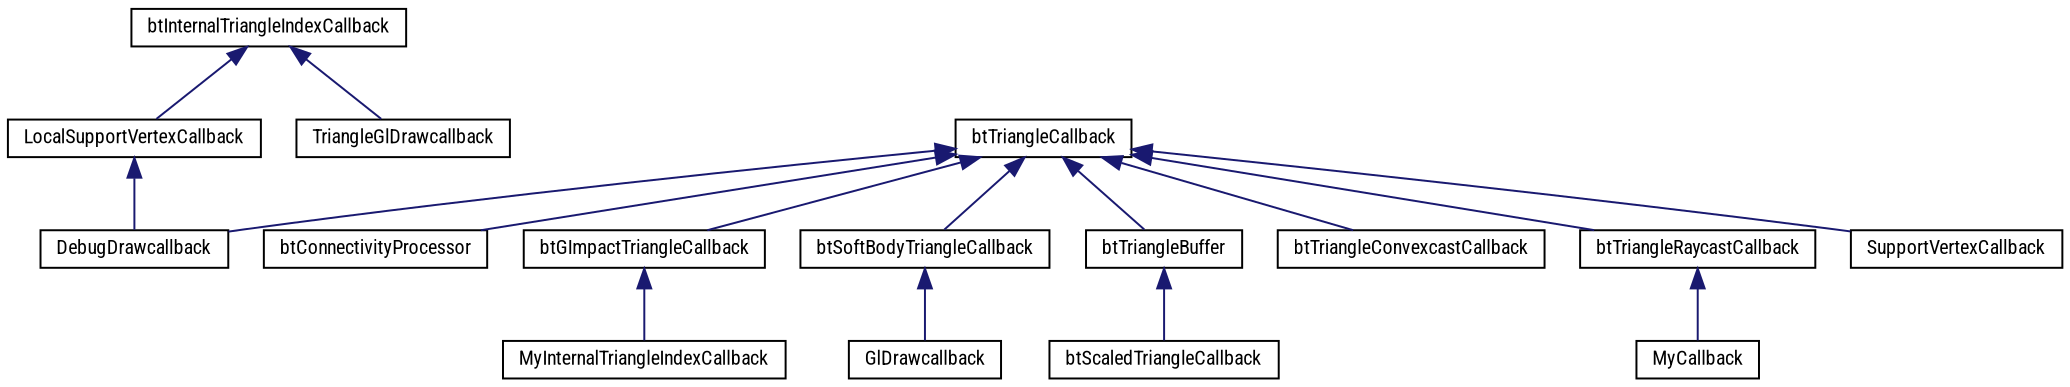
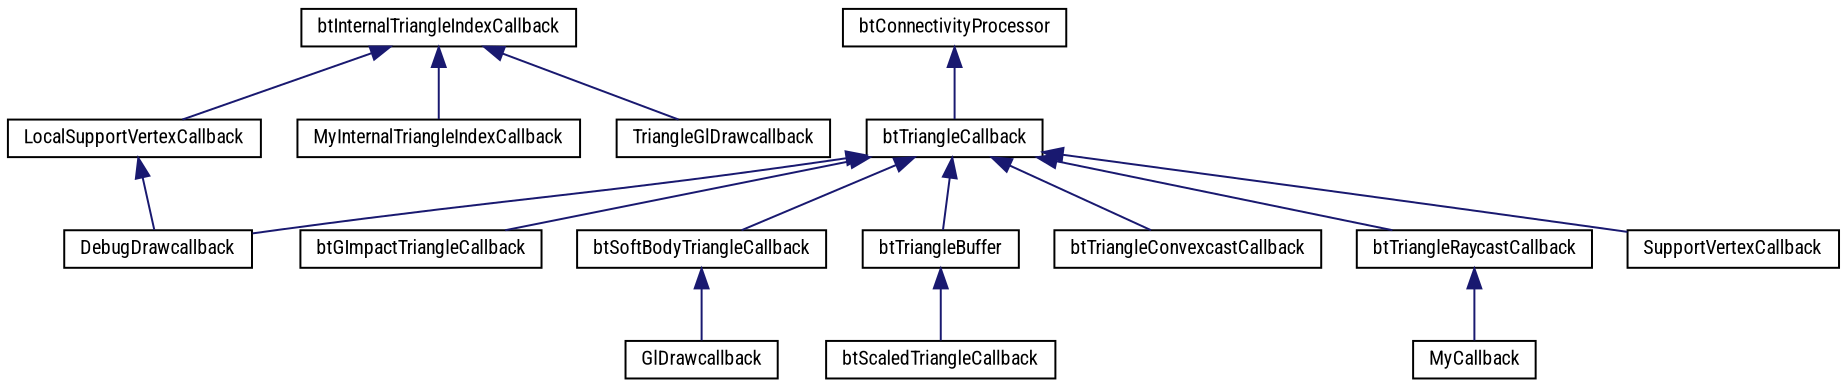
(708, 194) -> (955, 93)
(644, 315) -> (439, 93)
